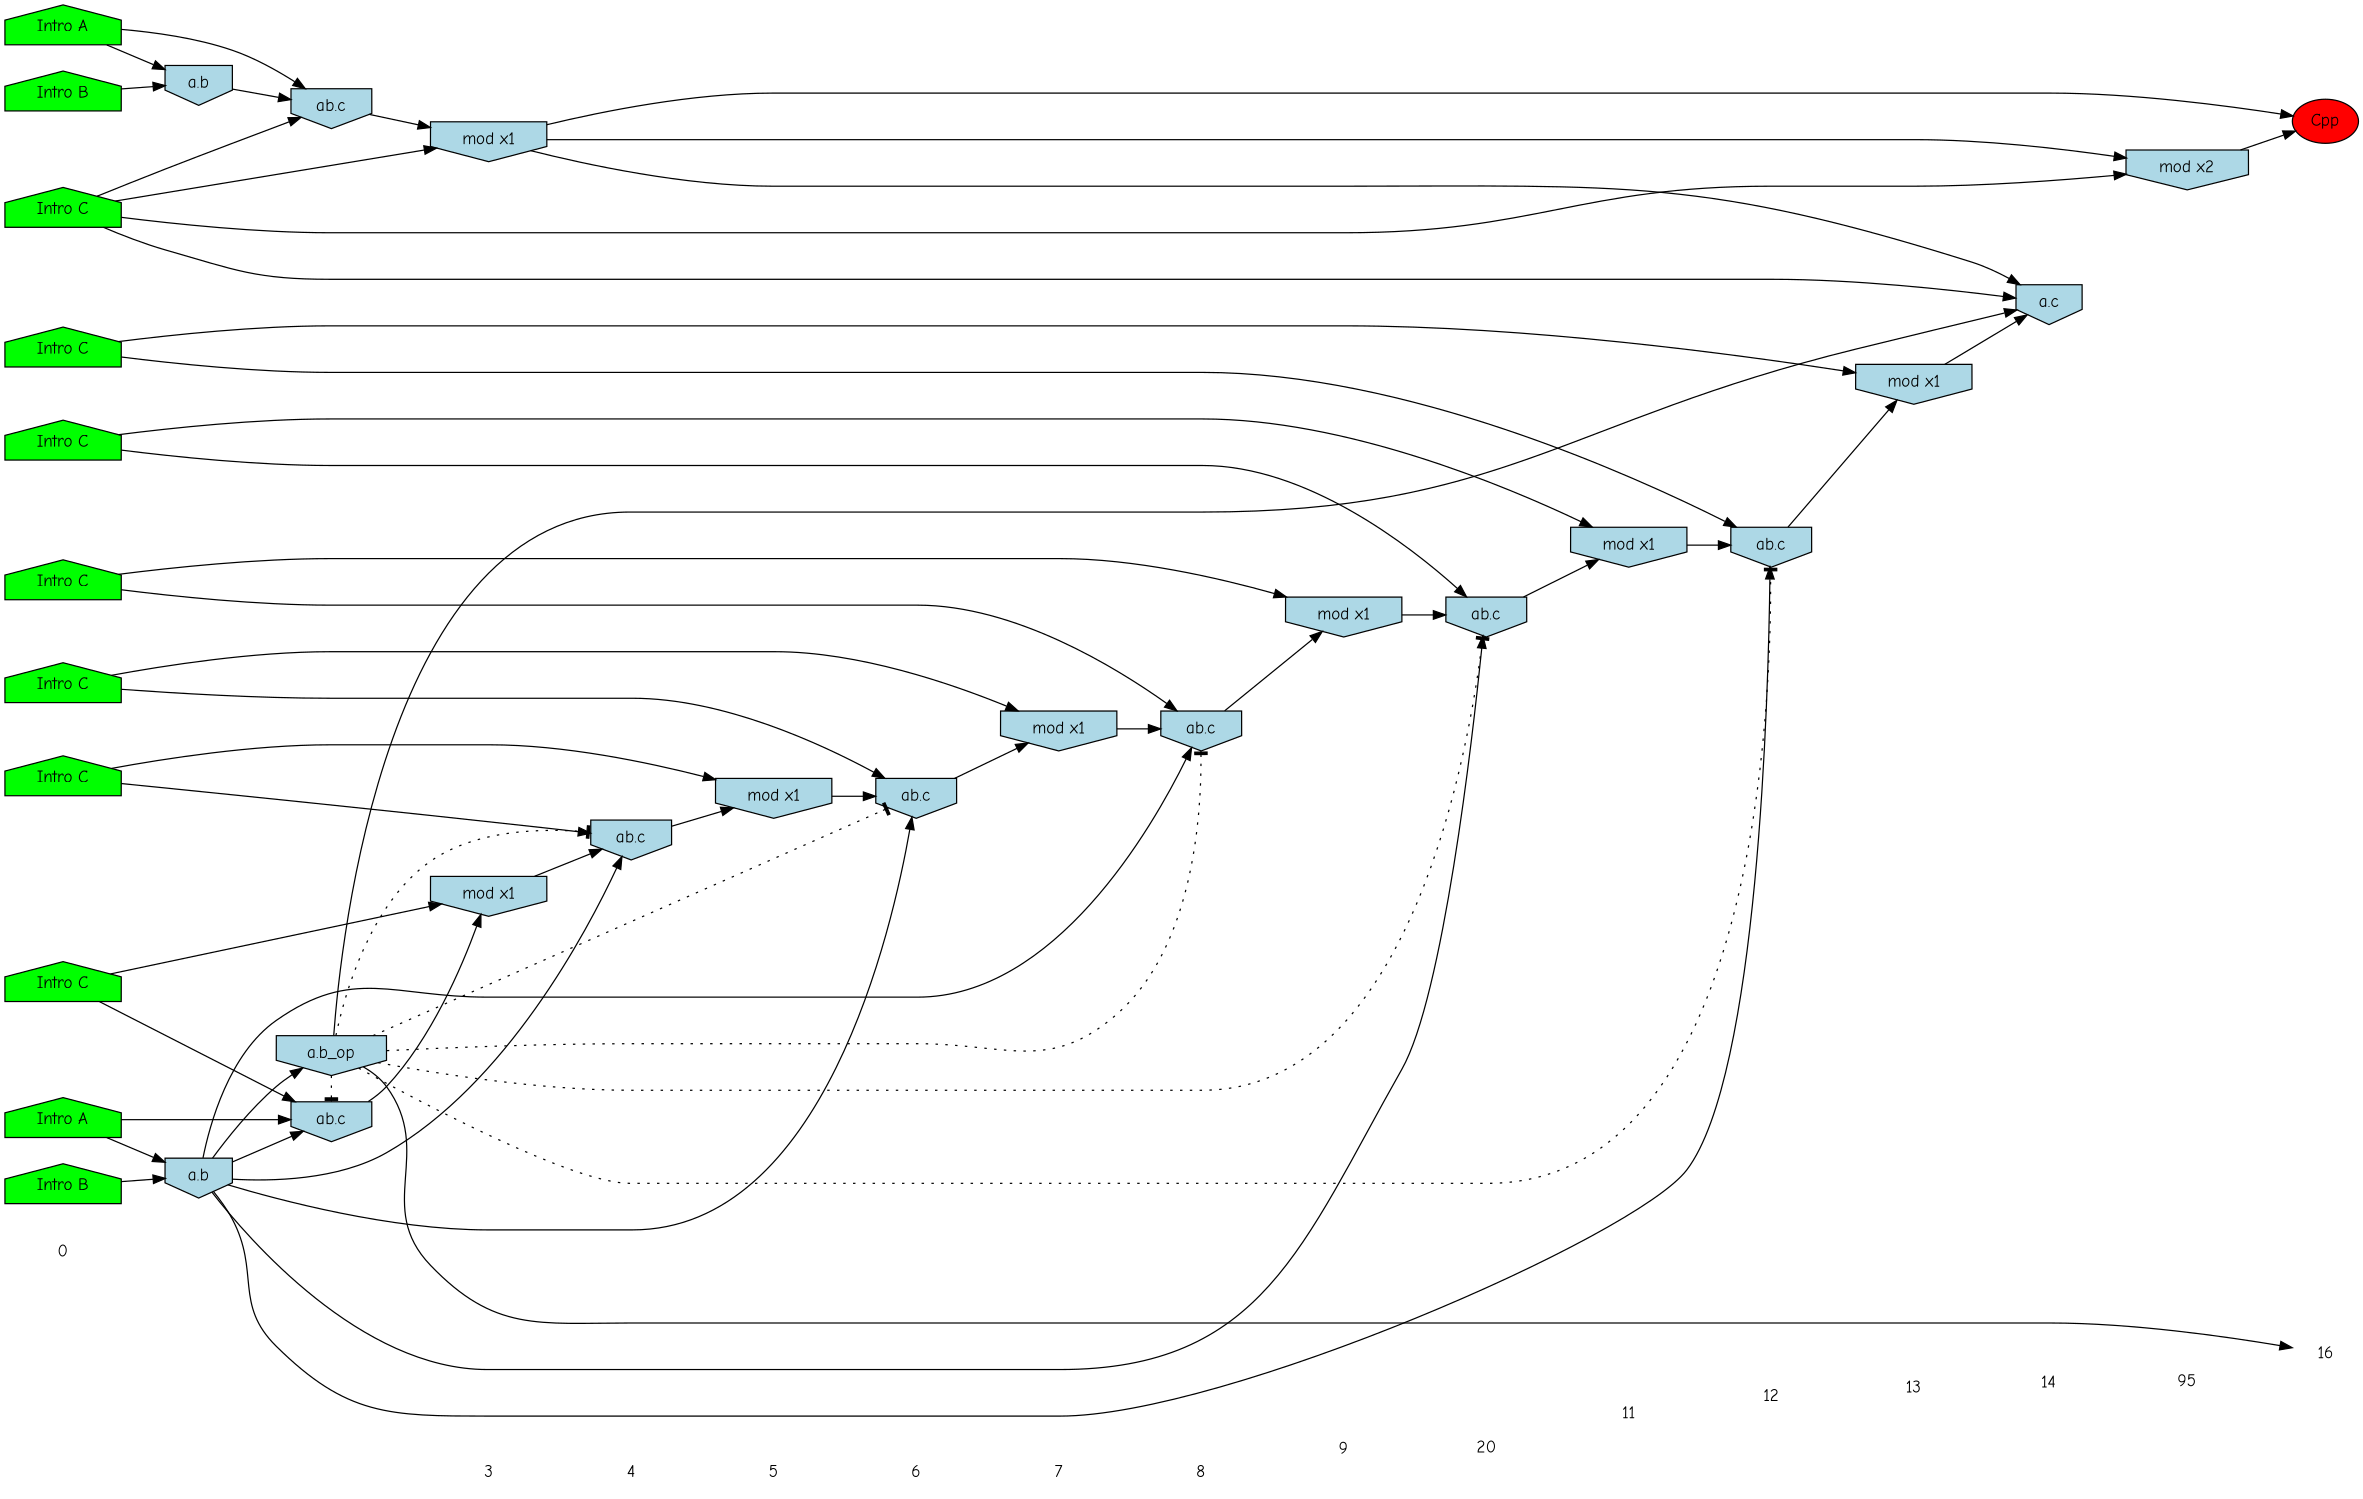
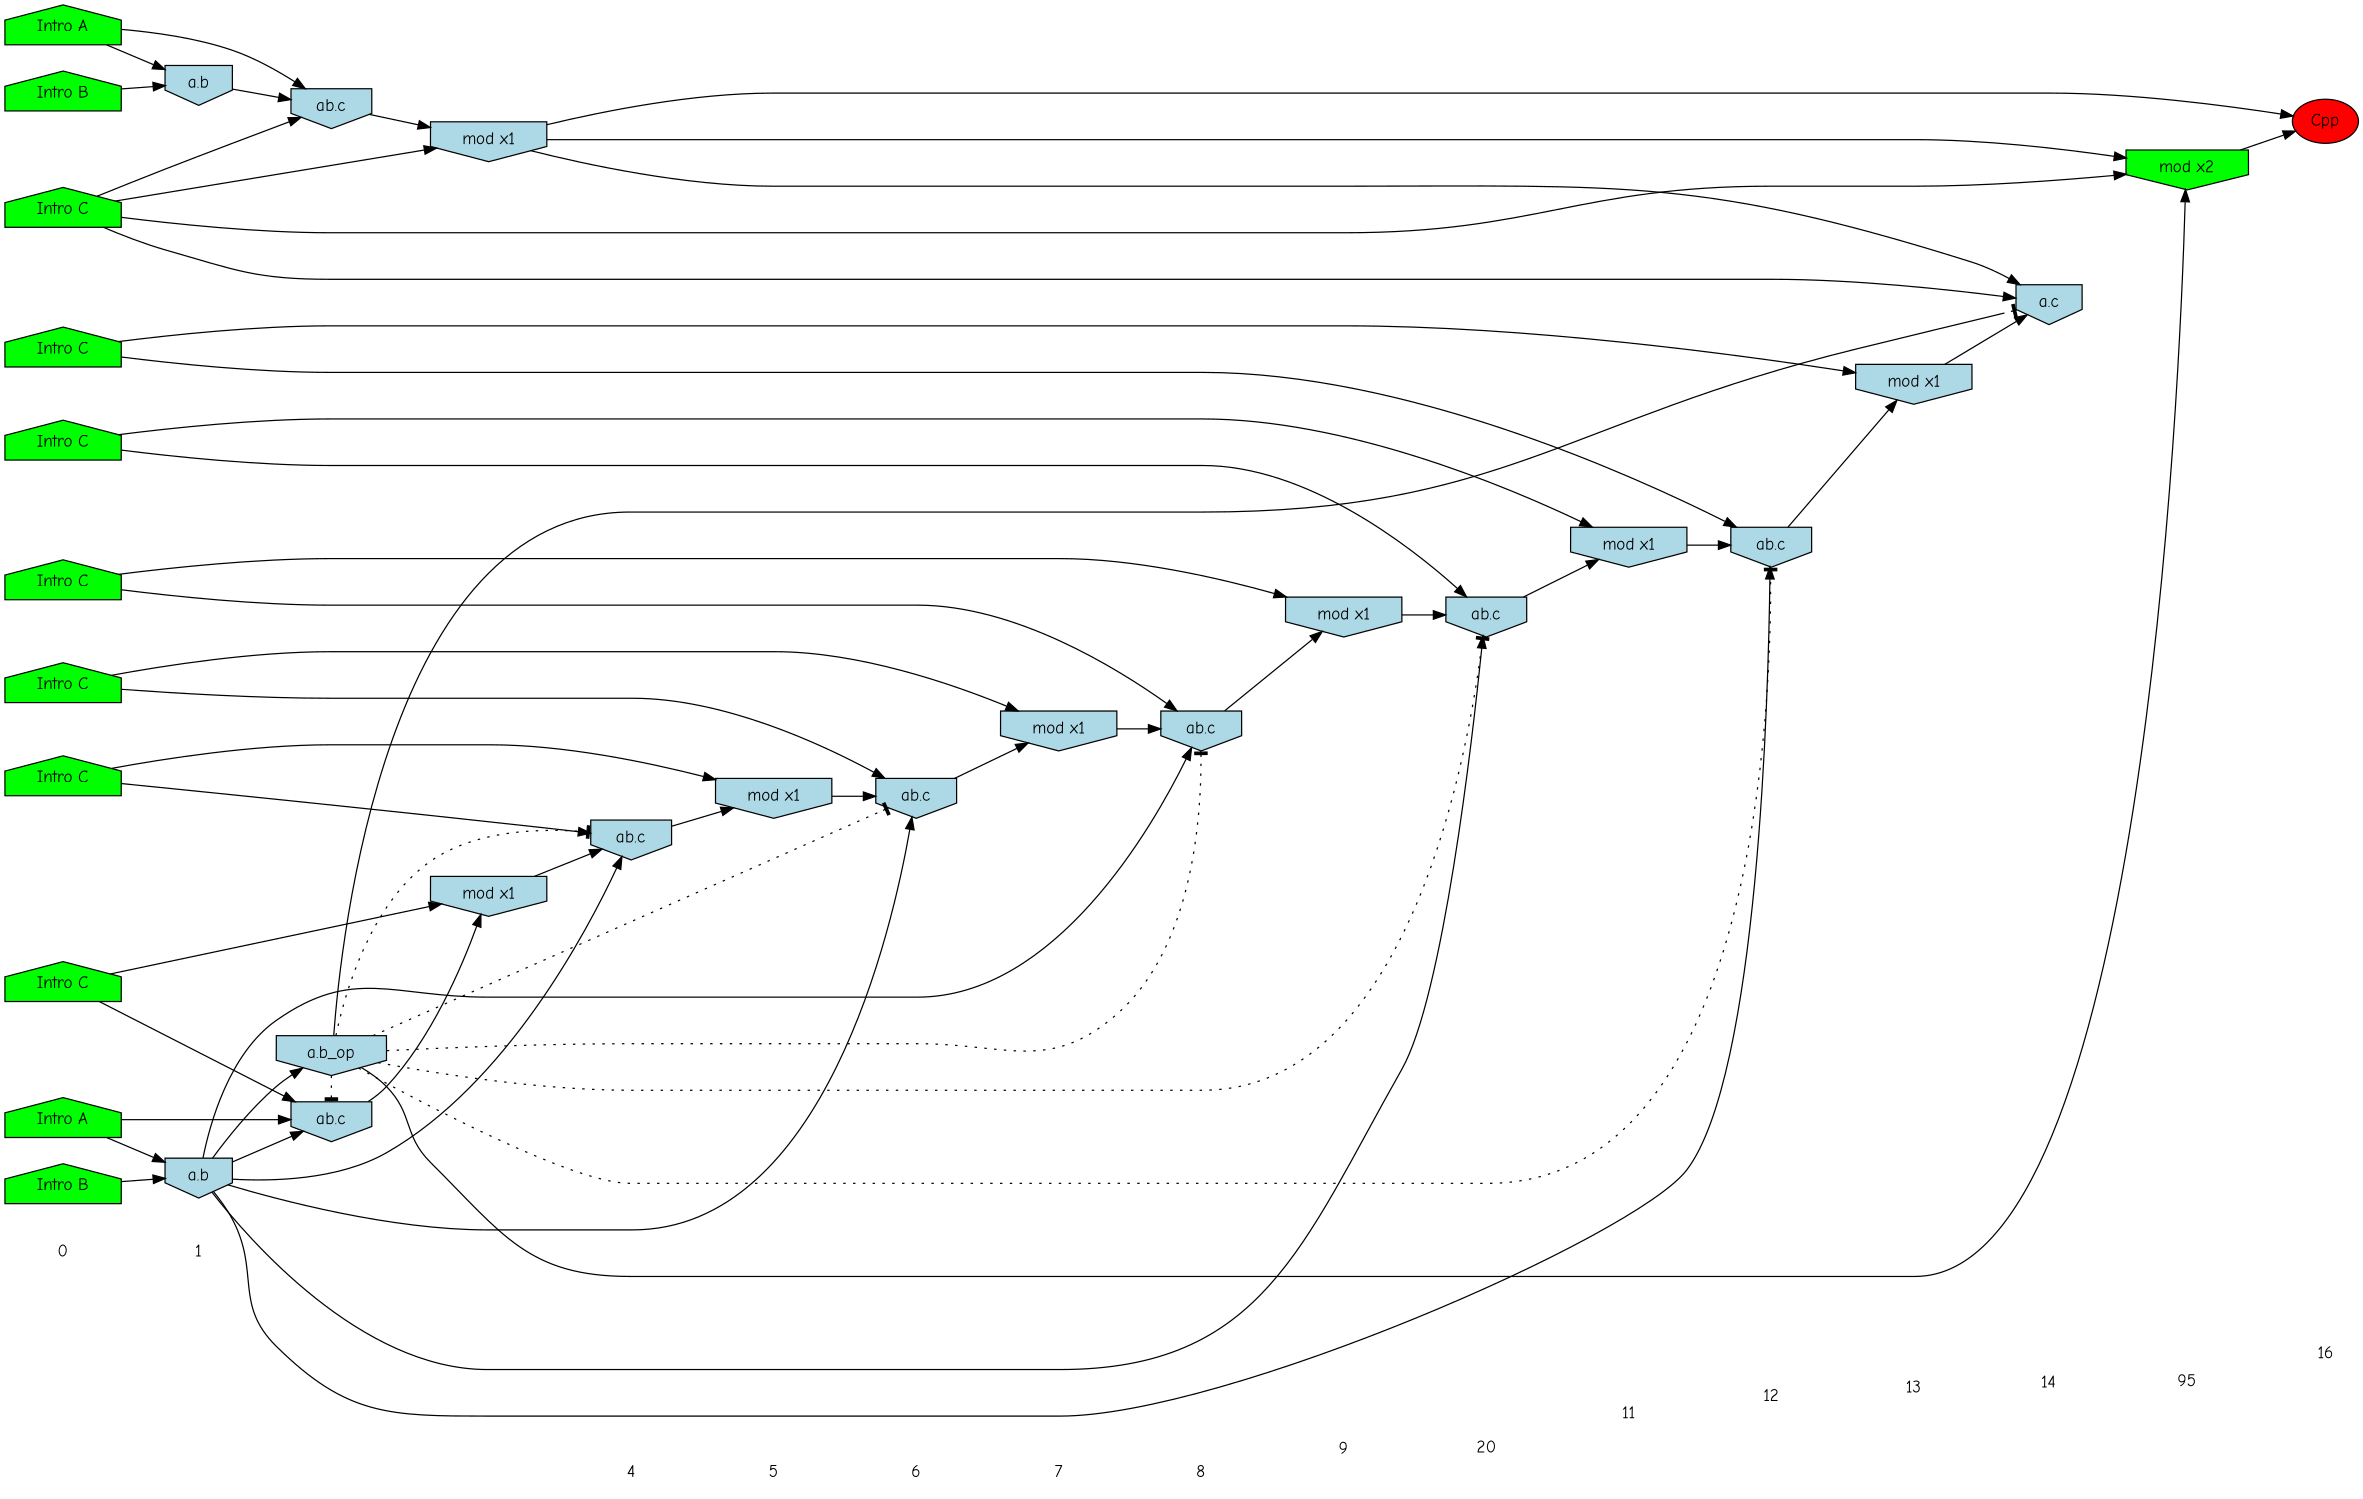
(2187, 168) -> (2187, 168)
(1005, 512) -> (1005, 512)
none -> (199, 1252)
(1185, 1323) -> (1668, 1276)
(489, 1472) -> none
